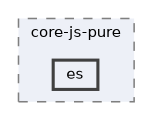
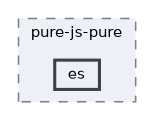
(76, 33) -> (77, 33)
